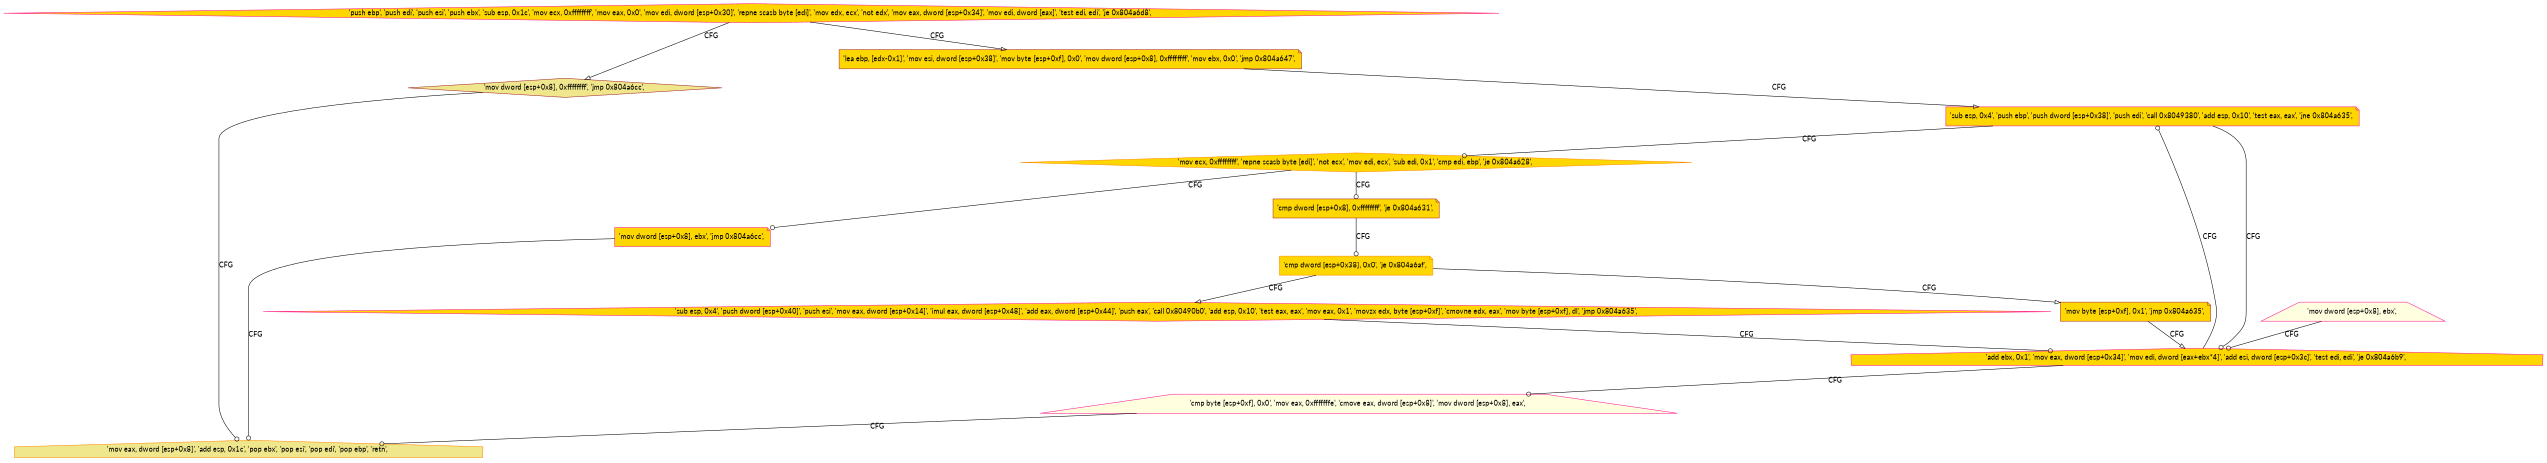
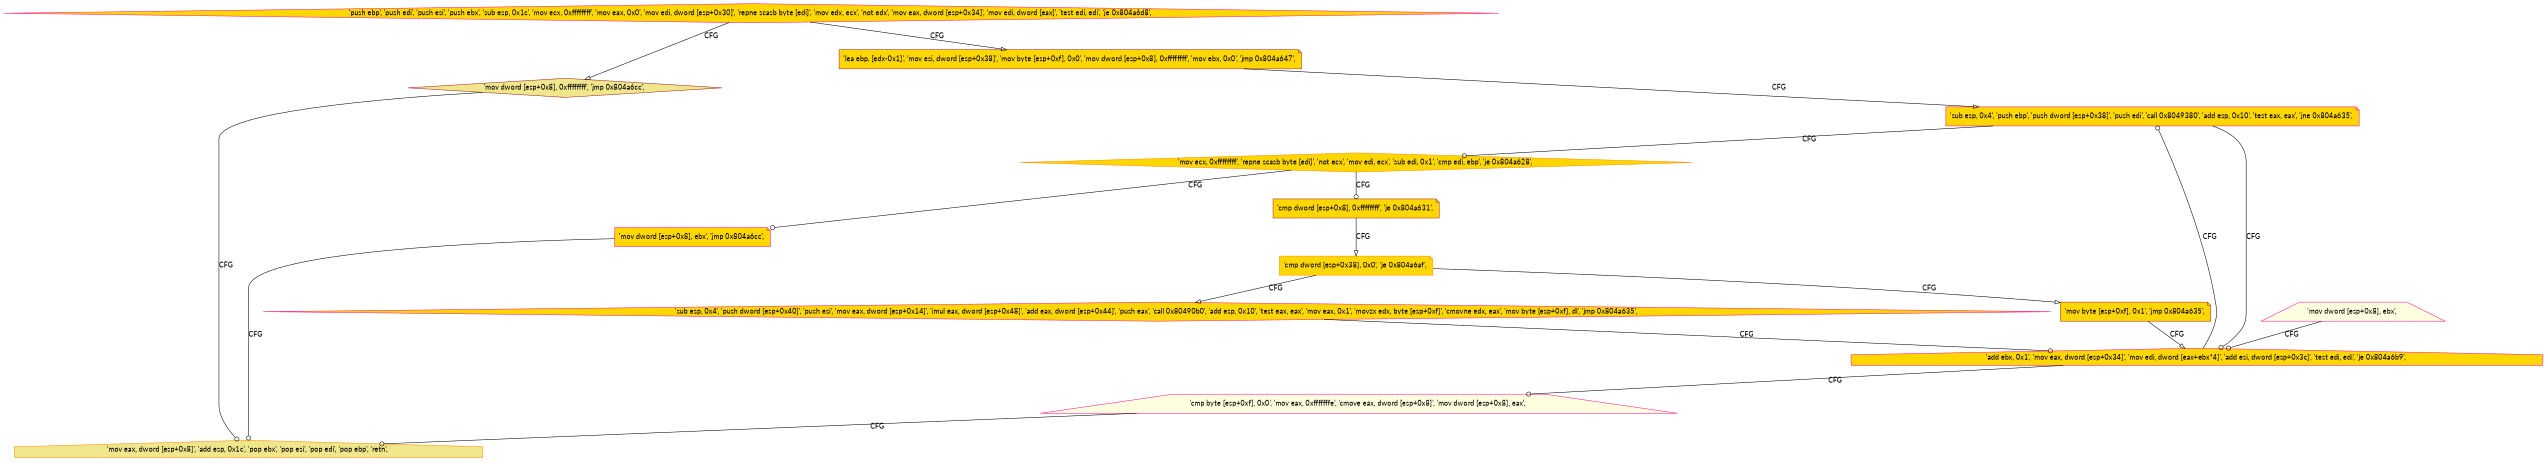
(1356, 235) -> (1356, 234)
